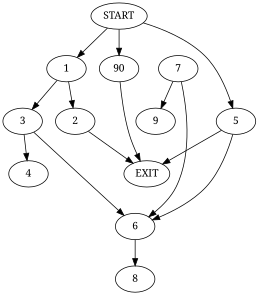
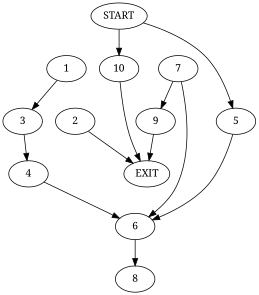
(95, 40) -> none
(119, 69) -> (119, 69)
(70, 91) -> none
(195, 145) -> (152, 144)
(76, 171) -> (79, 199)
